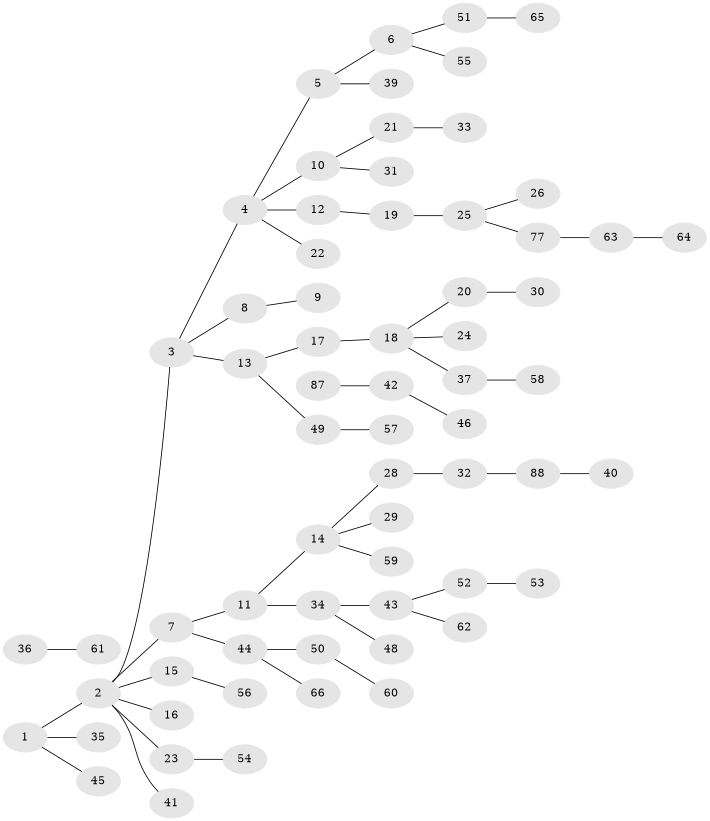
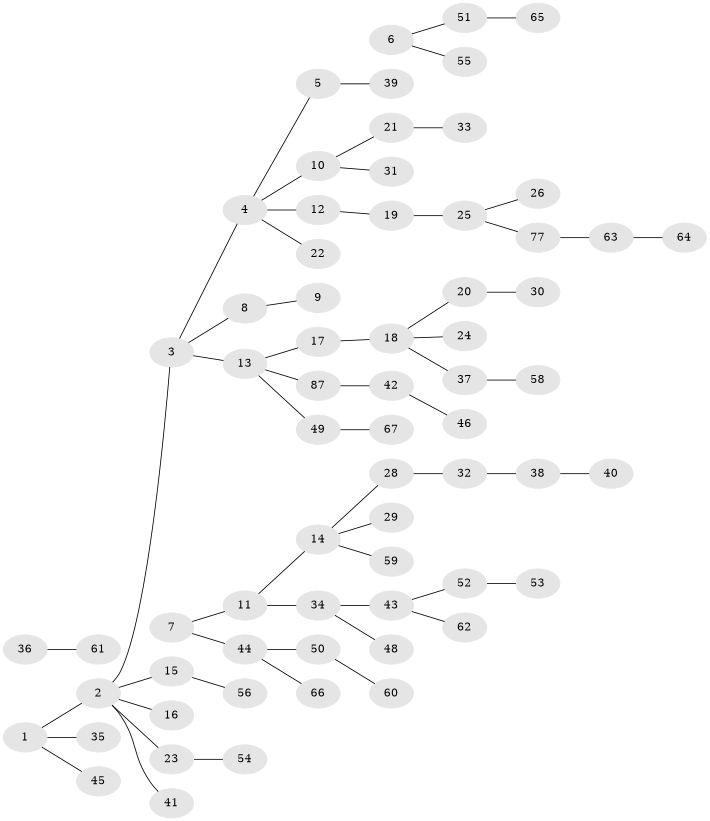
(355, 62) -> none
none -> (282, 375)
(391, 430) -> (391, 430)
(538, 474) -> (538, 474)
(135, 660) -> none
